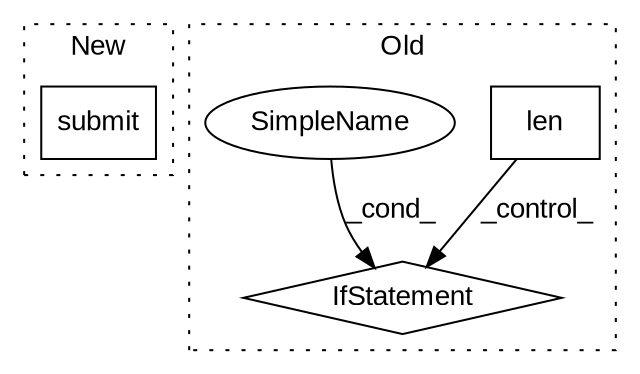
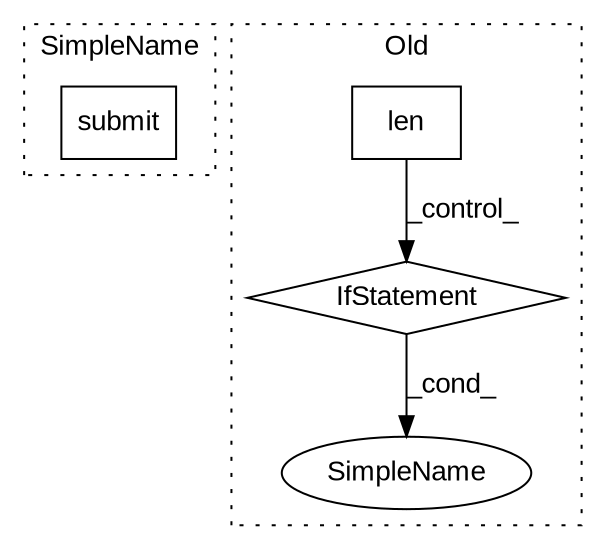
(99, 47) -> (120, 47)
(340, 208) -> (407, 375)
